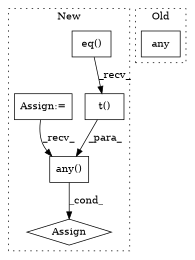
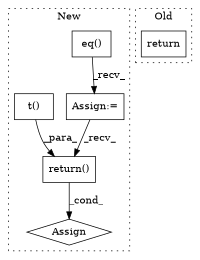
(161, 44) -> (164, 44)
(97, 72) -> (93, 72)
(69, 169) -> (69, 169)
